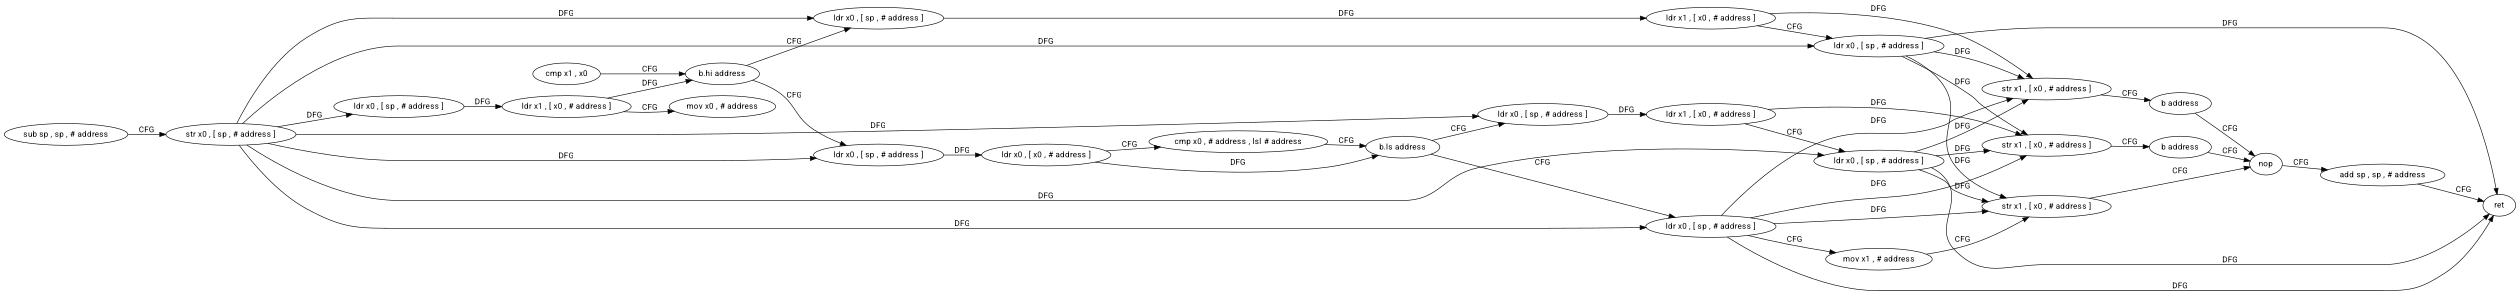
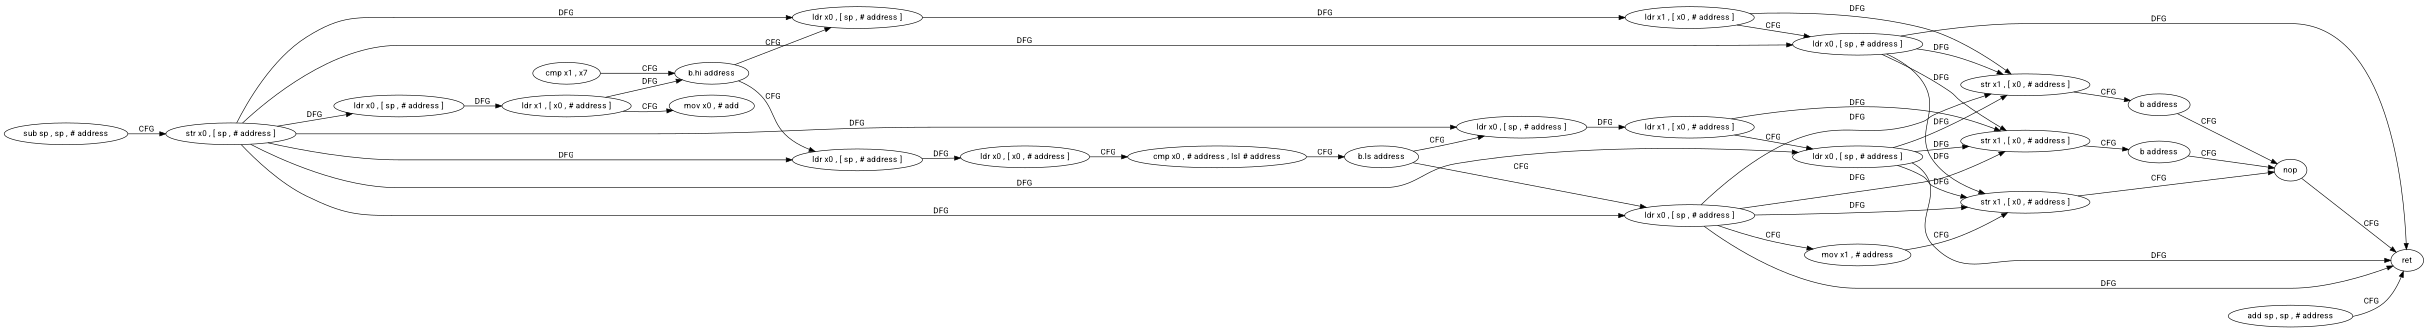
(567, 74) -> (567, 73)
(722, 107) -> (712, 106)
(2302, 167) -> (2346, 213)
(1234, 172) -> none
